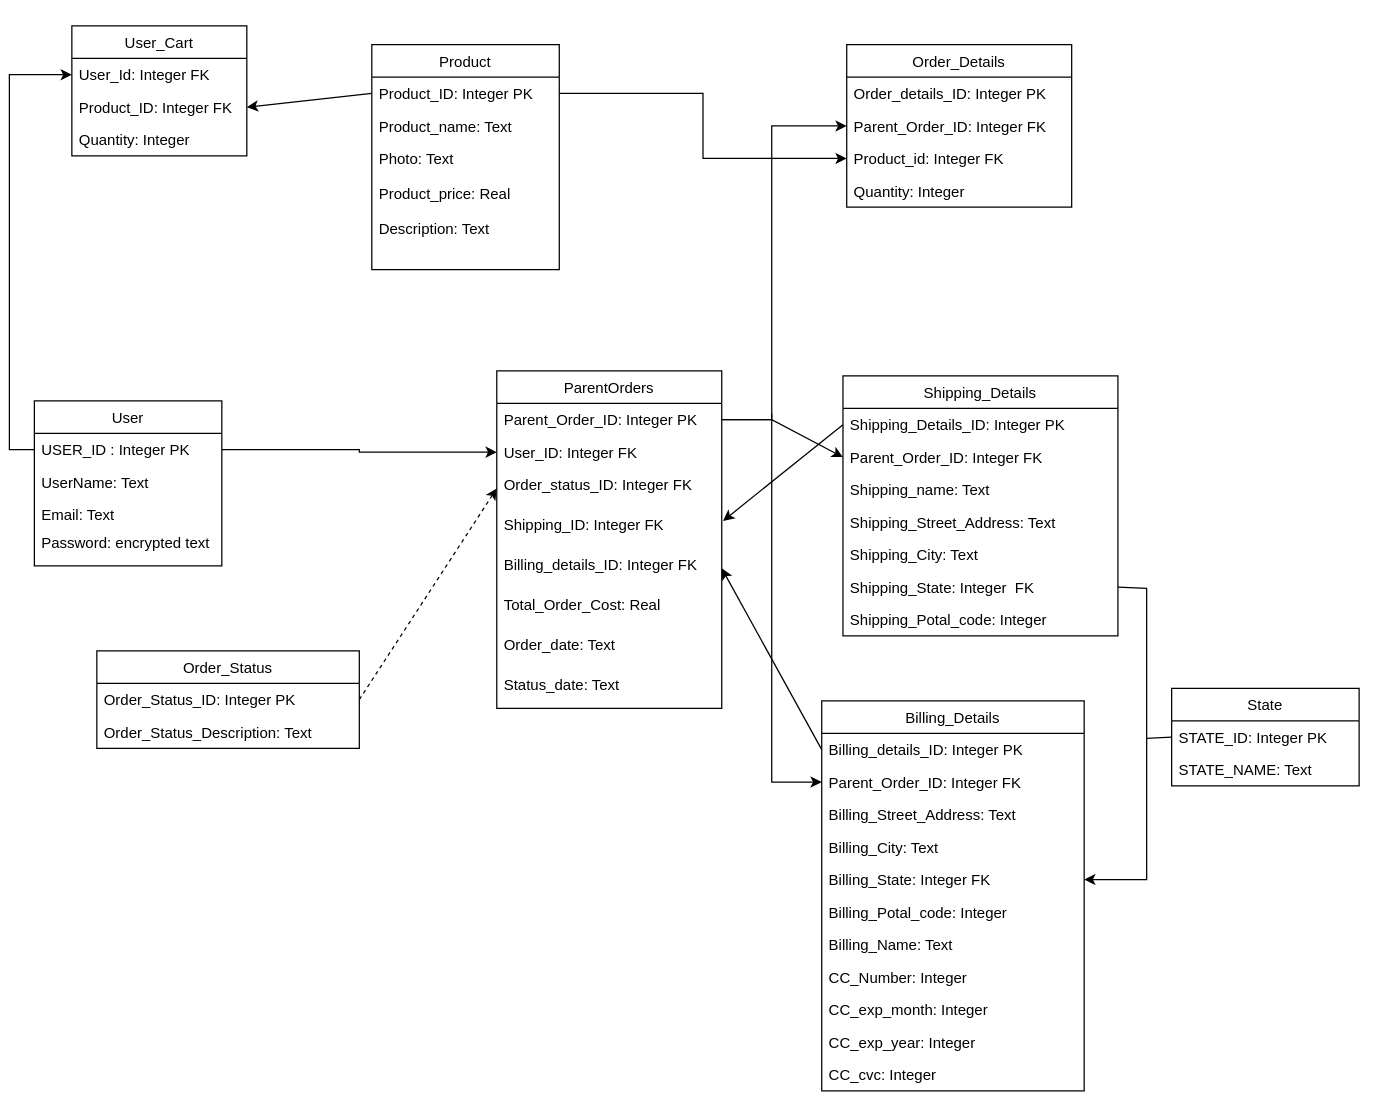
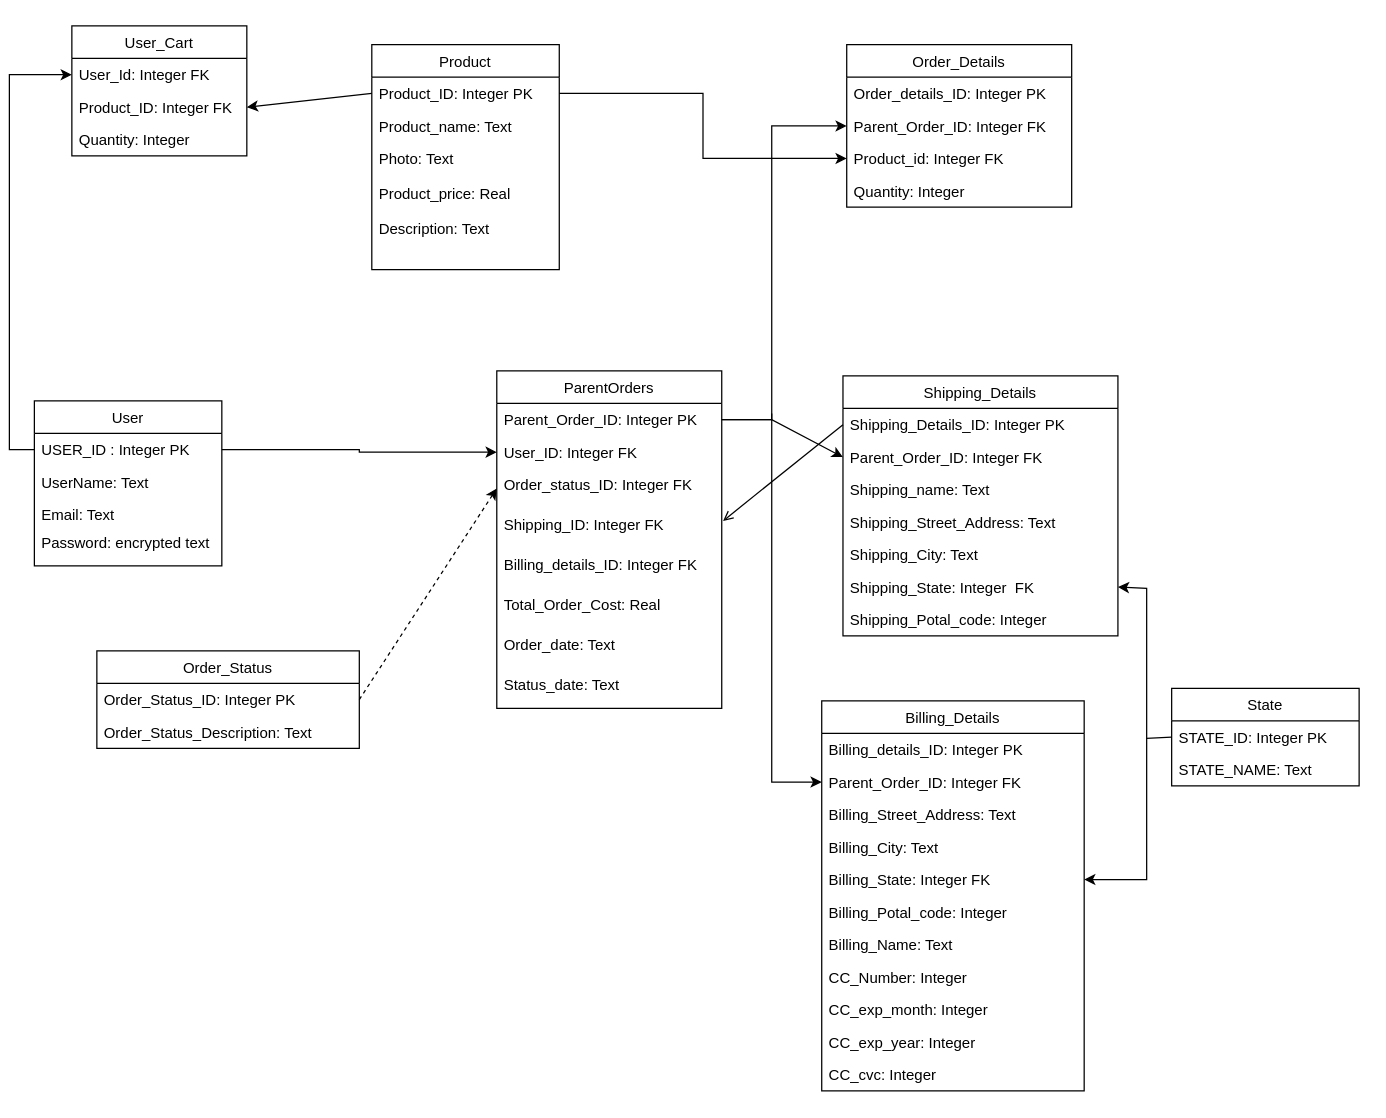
(731, 514) -> (729, 516)
(1124, 587) -> (1128, 587)
(798, 706) -> none
